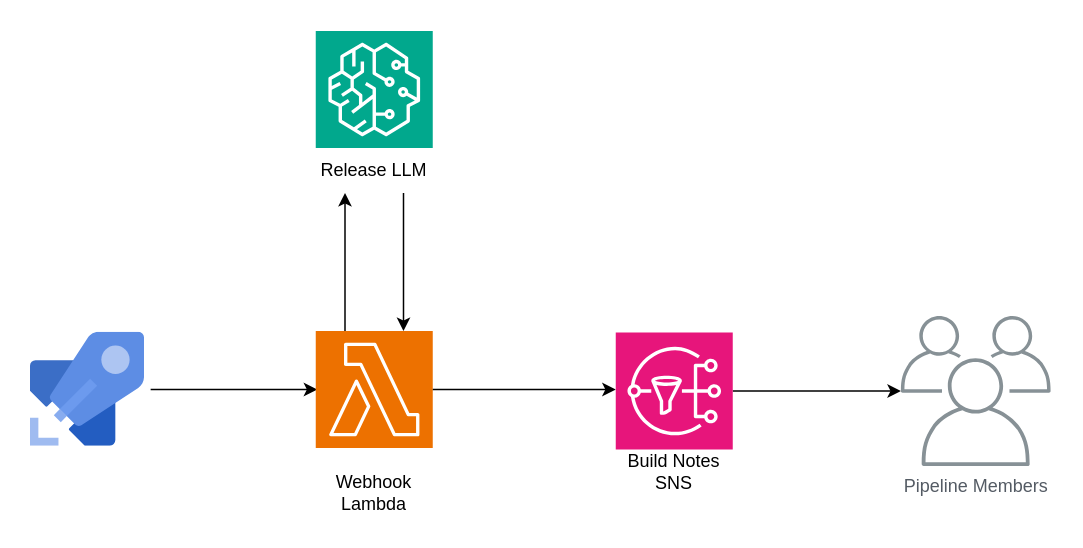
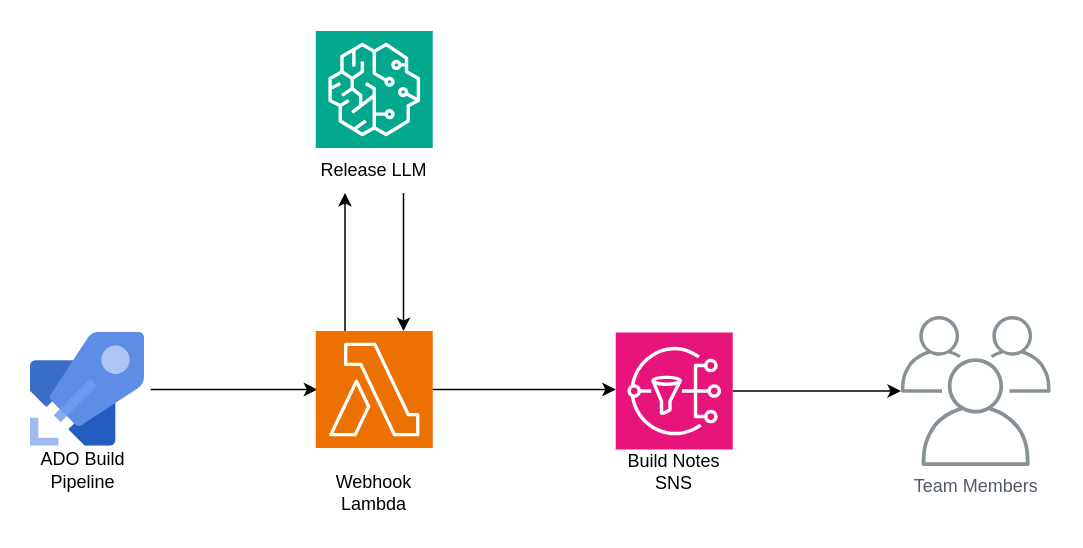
none -> (83, 470)
(977, 487) -> (977, 487)
